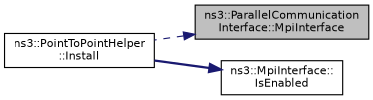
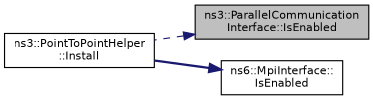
(282, 22) -> (282, 22)
(282, 78) -> (282, 78)
